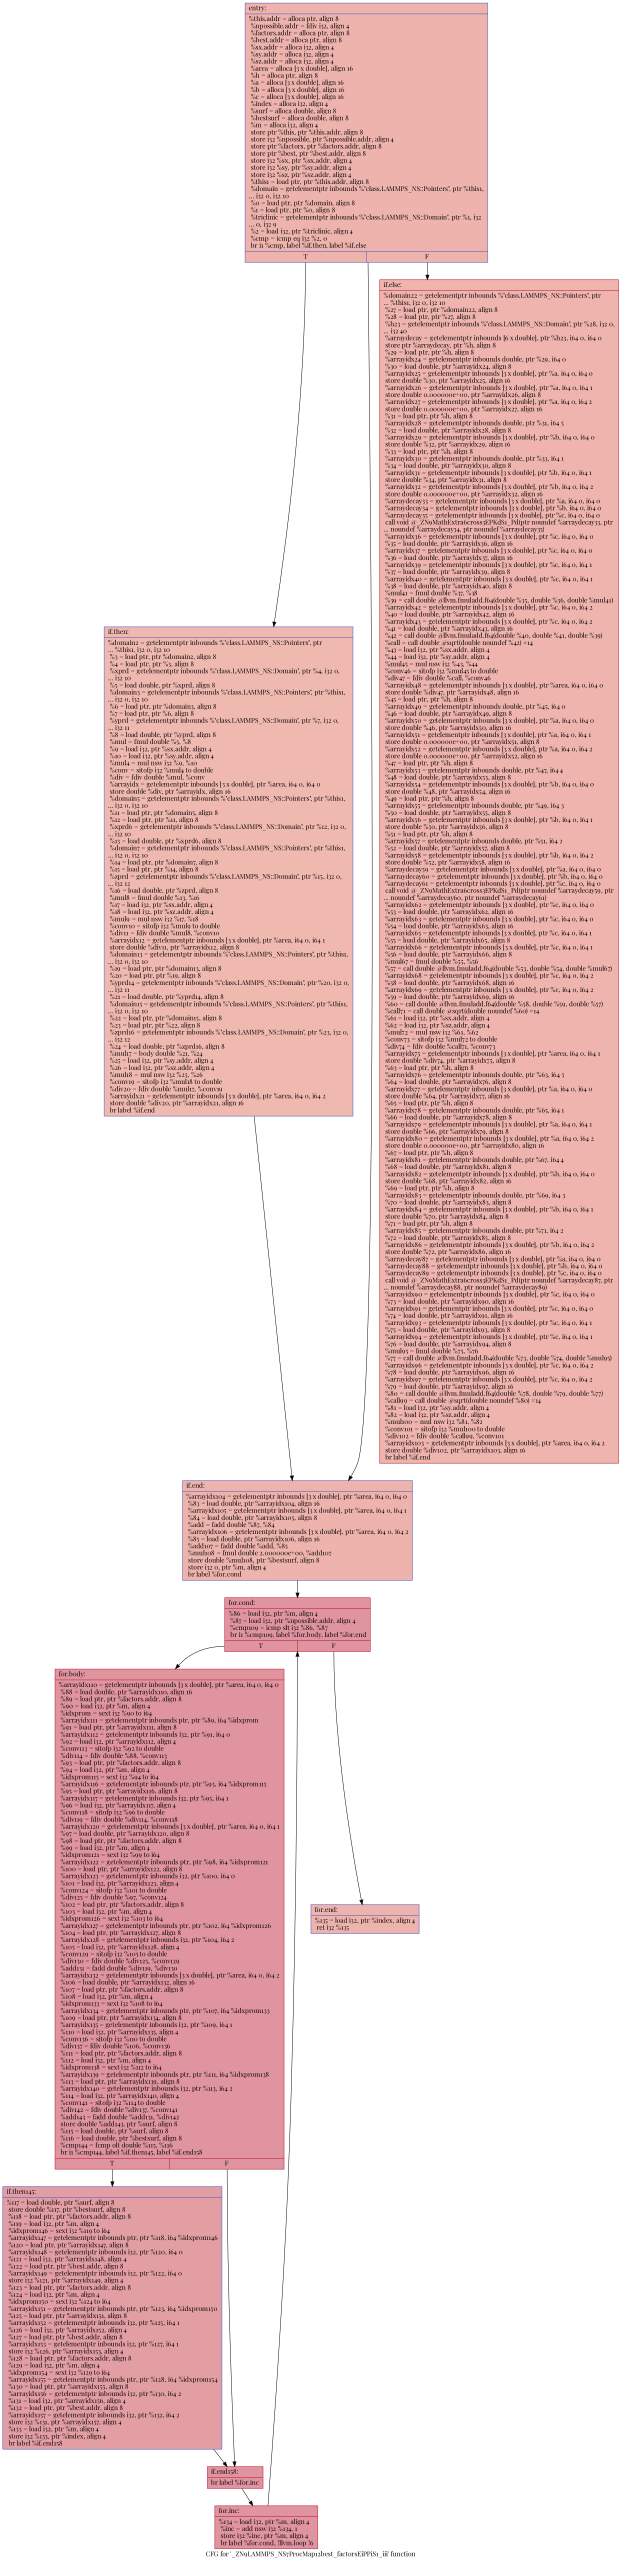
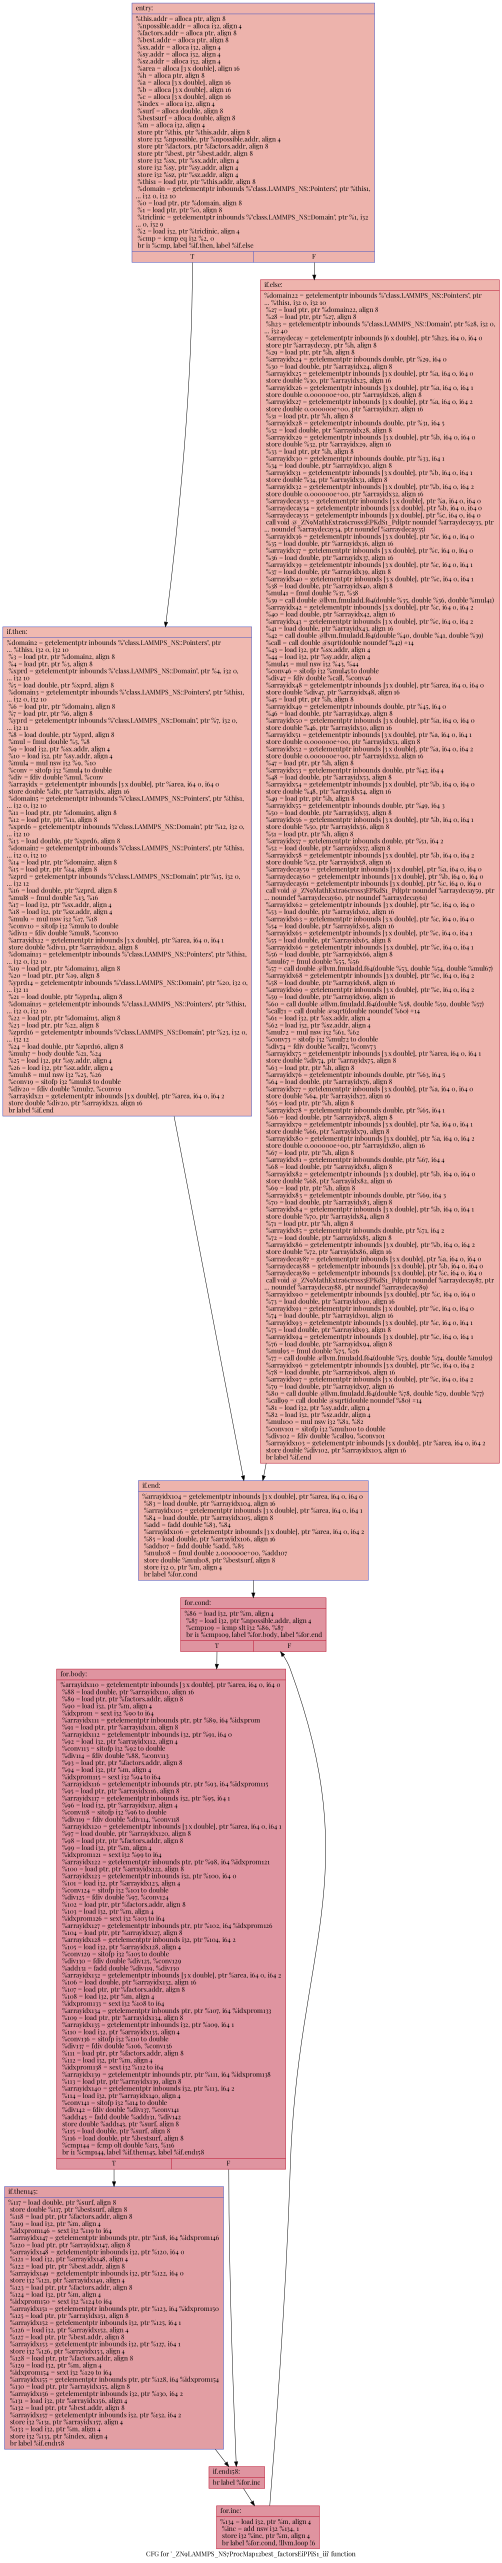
(299, 26) -> (189, 26)
(372, 871) -> (265, 1470)
(230, 1525) -> (187, 1525)
(365, 1919) -> none
